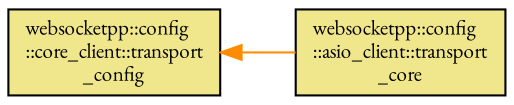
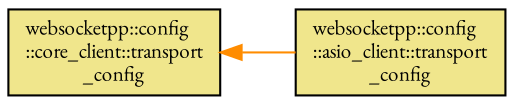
(401, 52) -> (401, 52)
